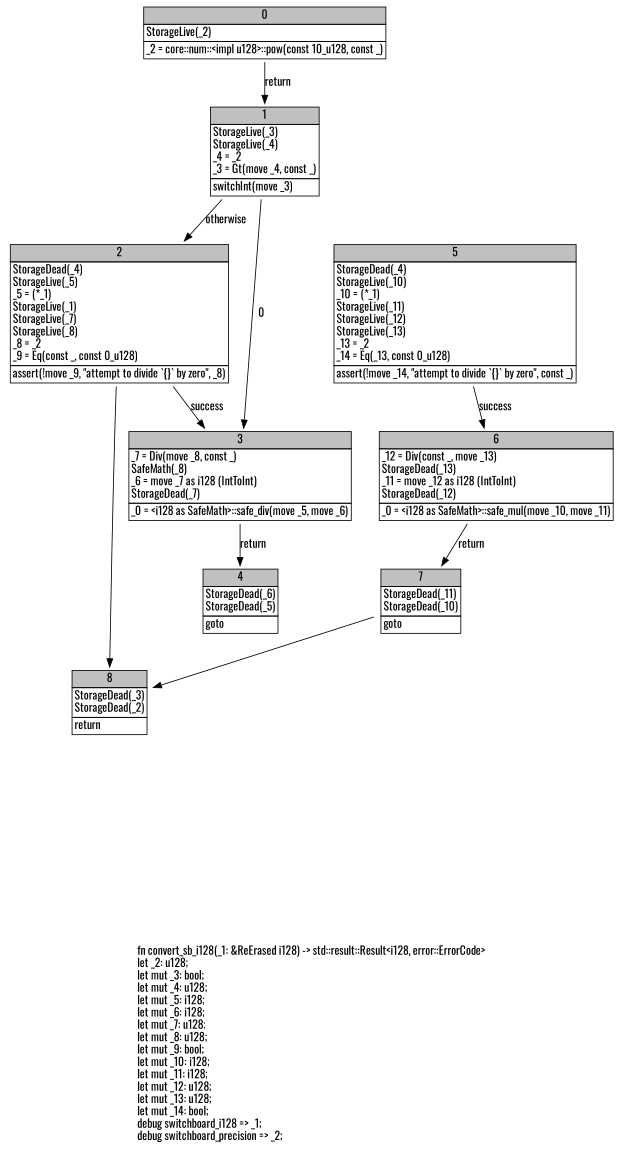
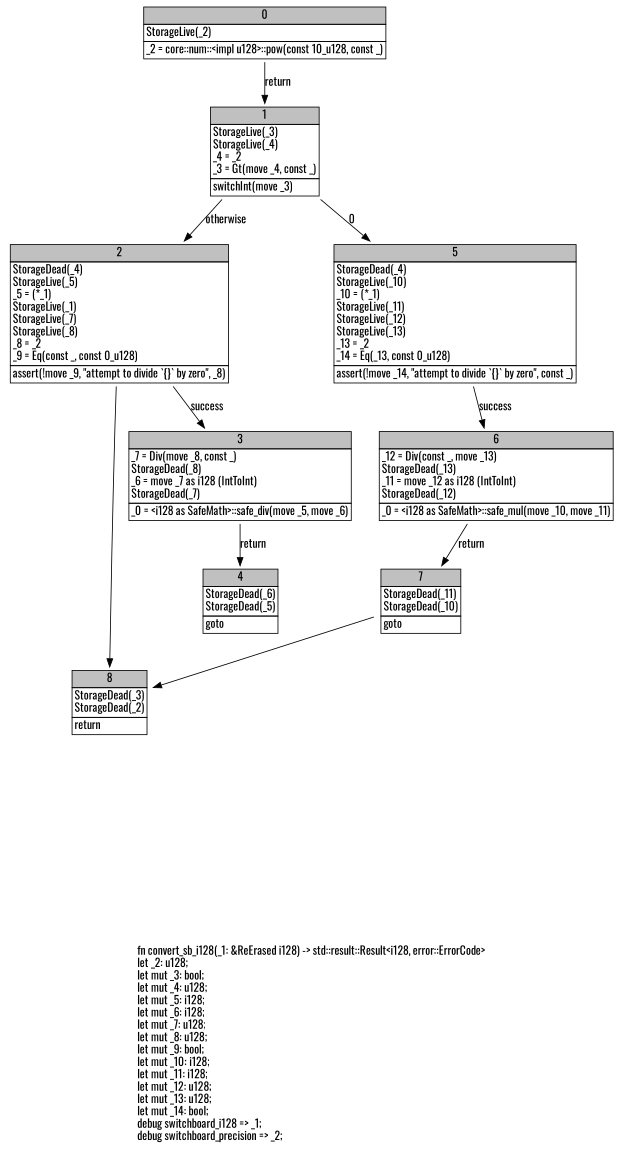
(253, 310) -> (342, 217)
(159, 469) -> (166, 469)
